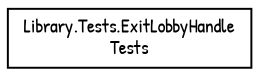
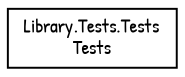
(130, 38) -> (92, 38)
